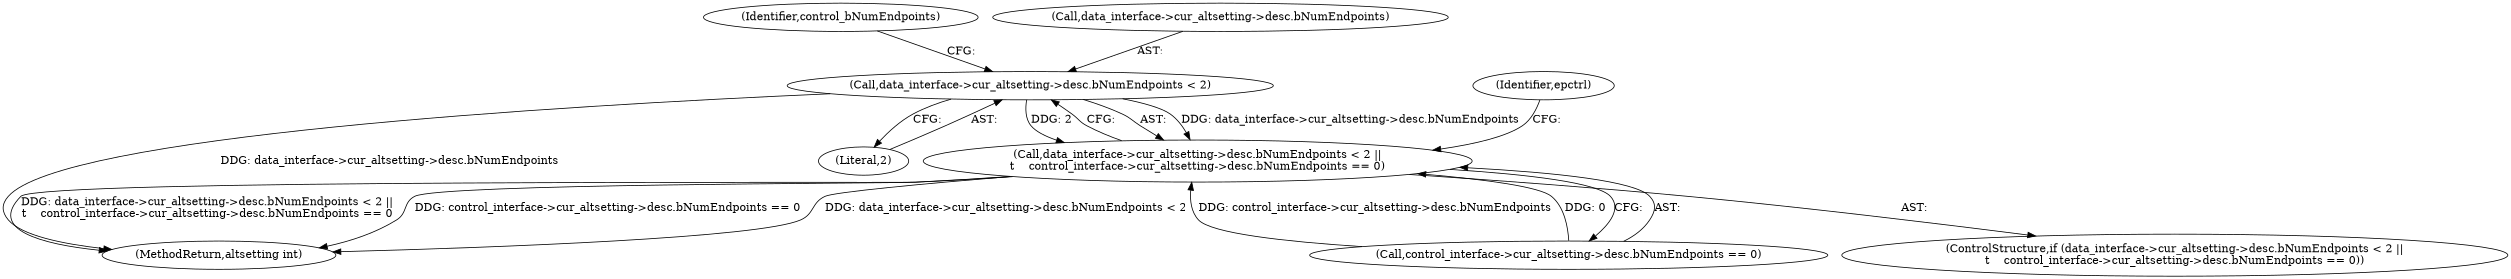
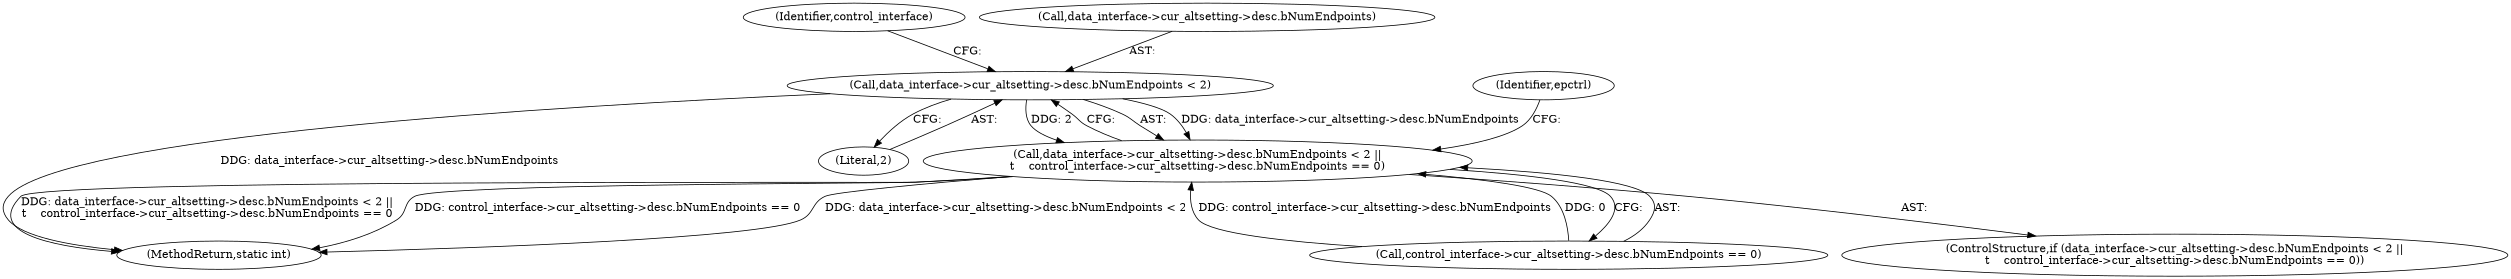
(841, 17) -> (854, 17)
(219, 255) -> (219, 255)
